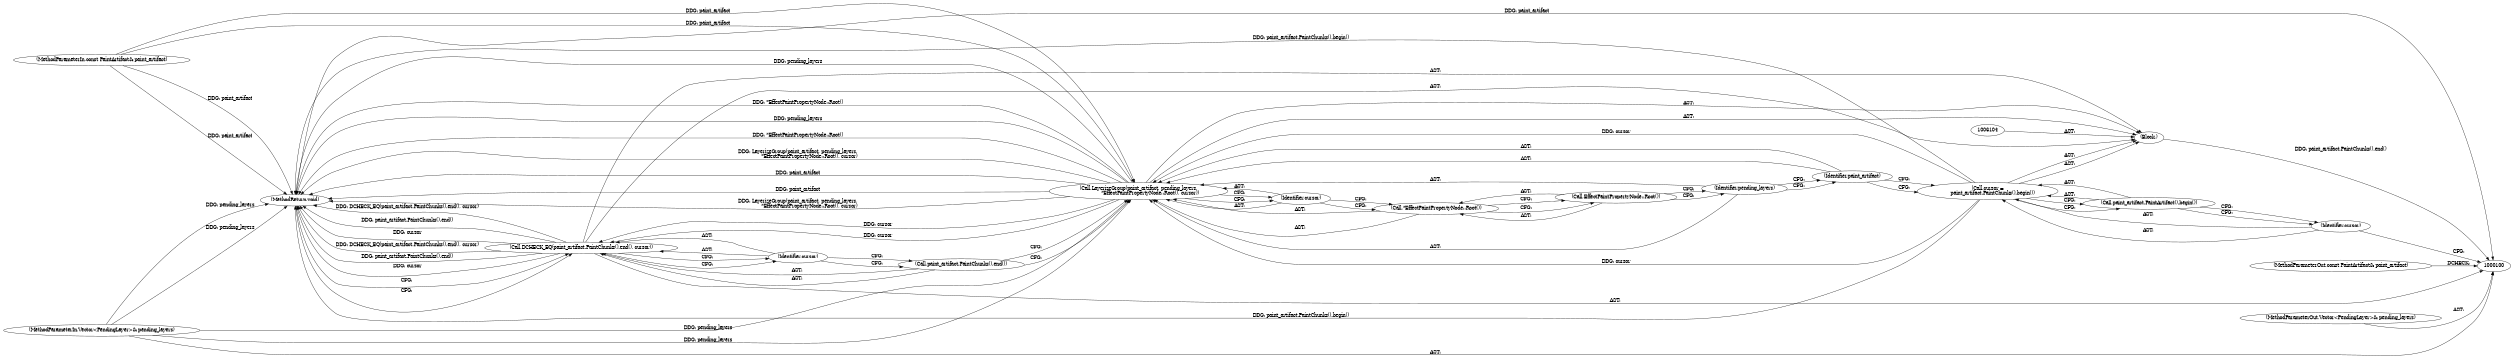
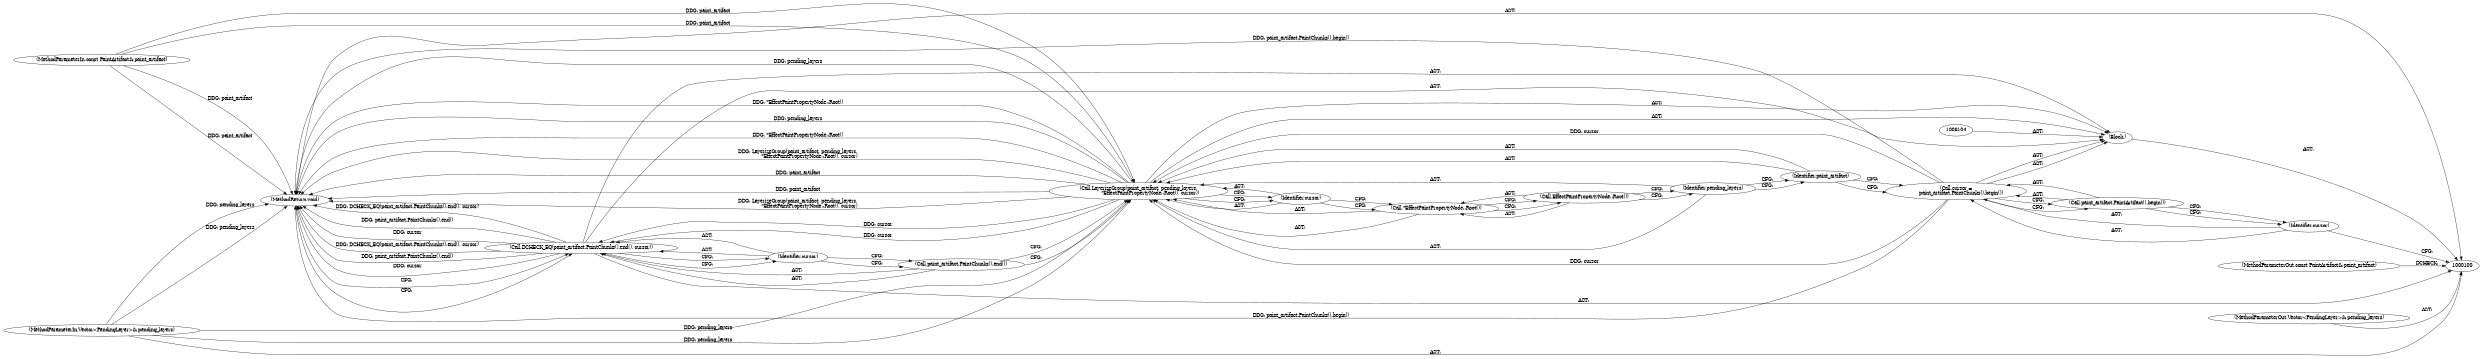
(1527, 11) -> (1511, 11)
(2341, 149) -> (2309, 149)
